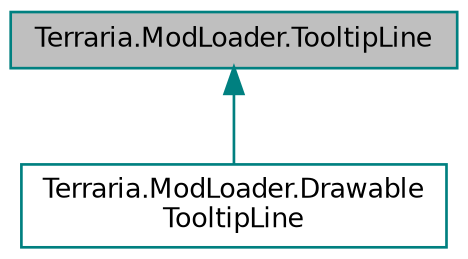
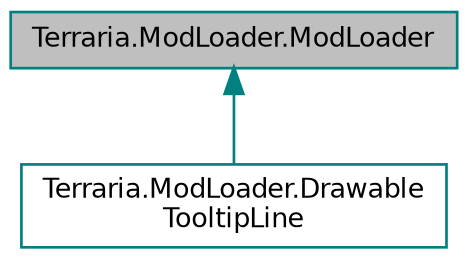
(234, 40) -> (234, 40)
